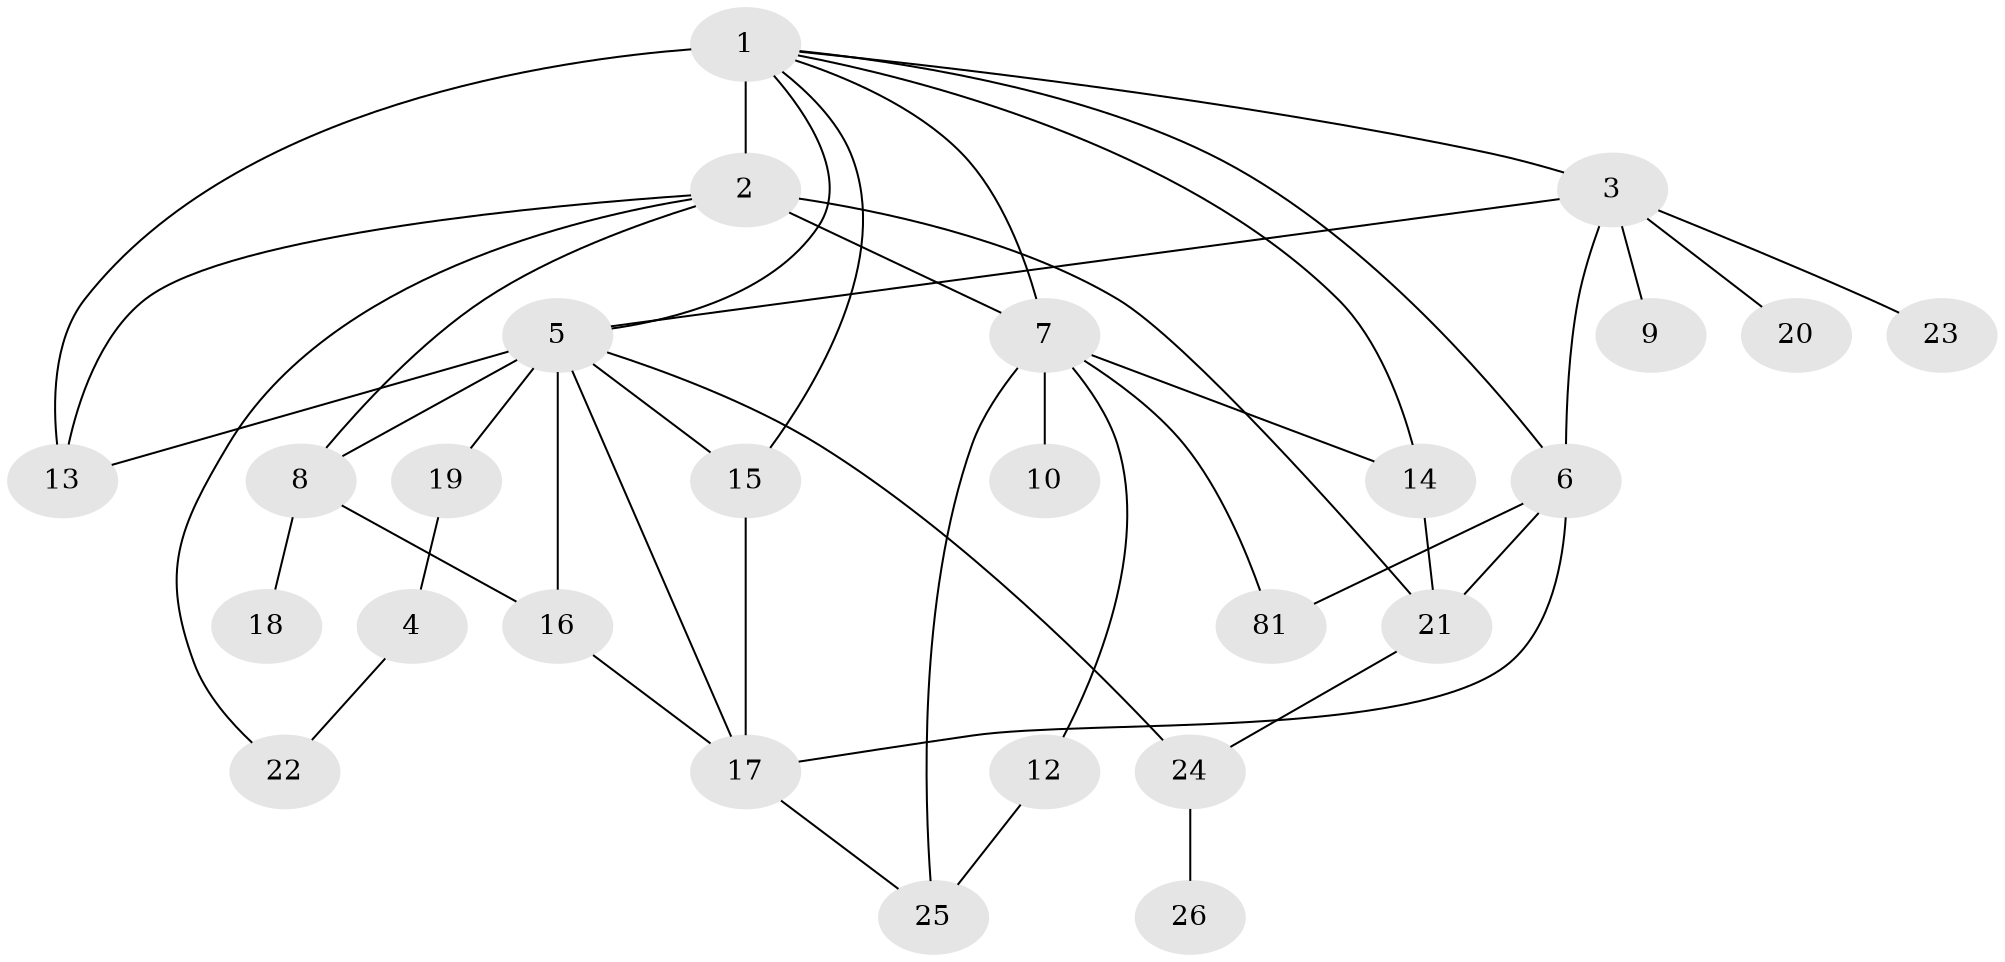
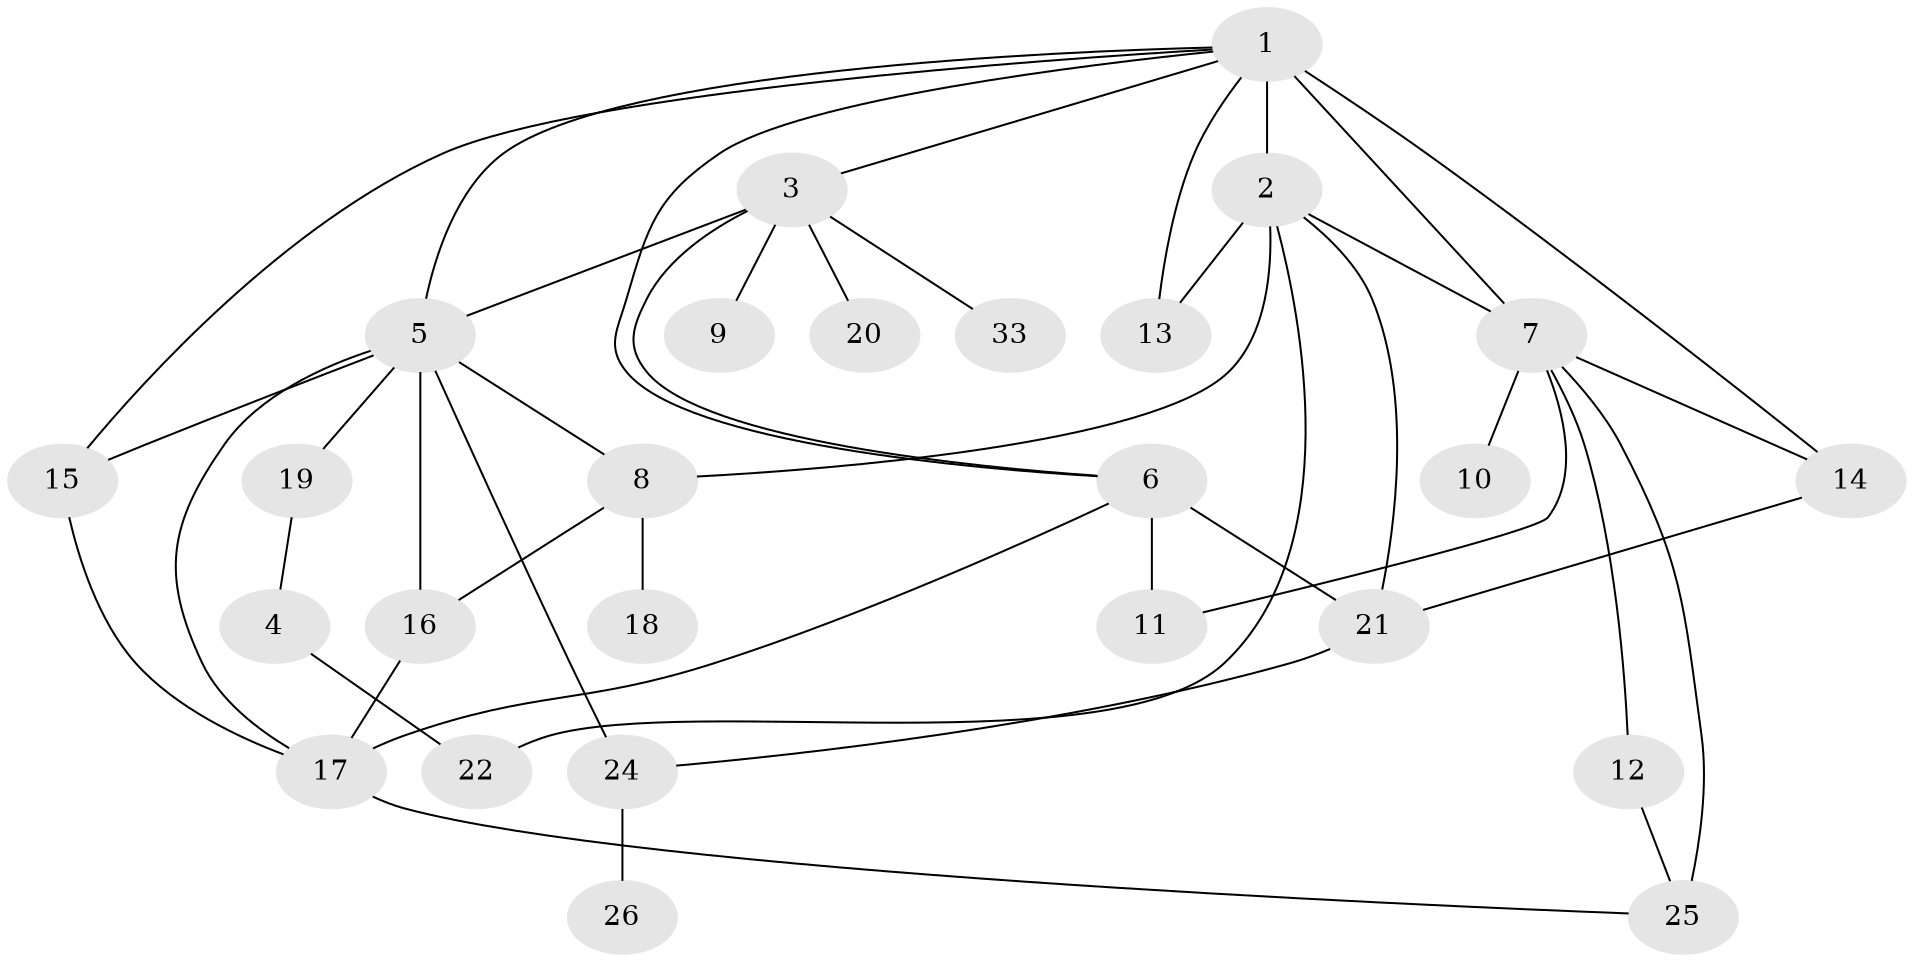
(1942, 335) -> (1010, 335)
(310, 408) -> none
(1271, 626) -> (1152, 626)
